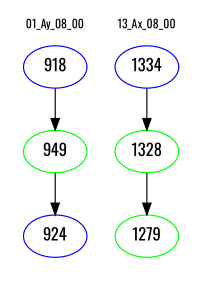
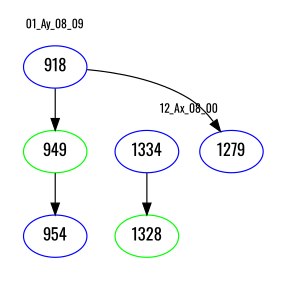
(55, 25) -> (55, 25)
(147, 25) -> (189, 110)
(147, 188) -> (156, 83)
(55, 236) -> (55, 236)
(147, 236) -> (231, 152)
